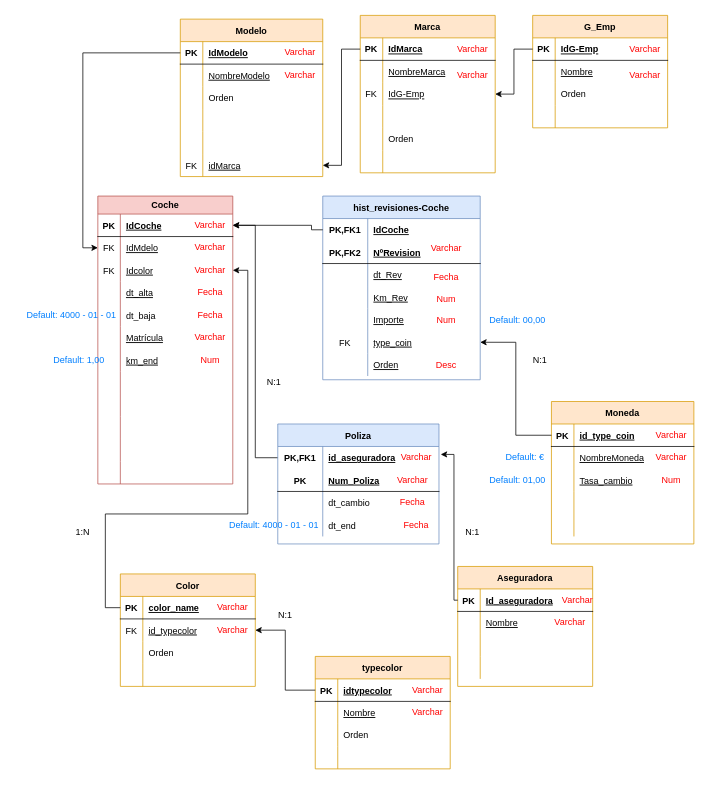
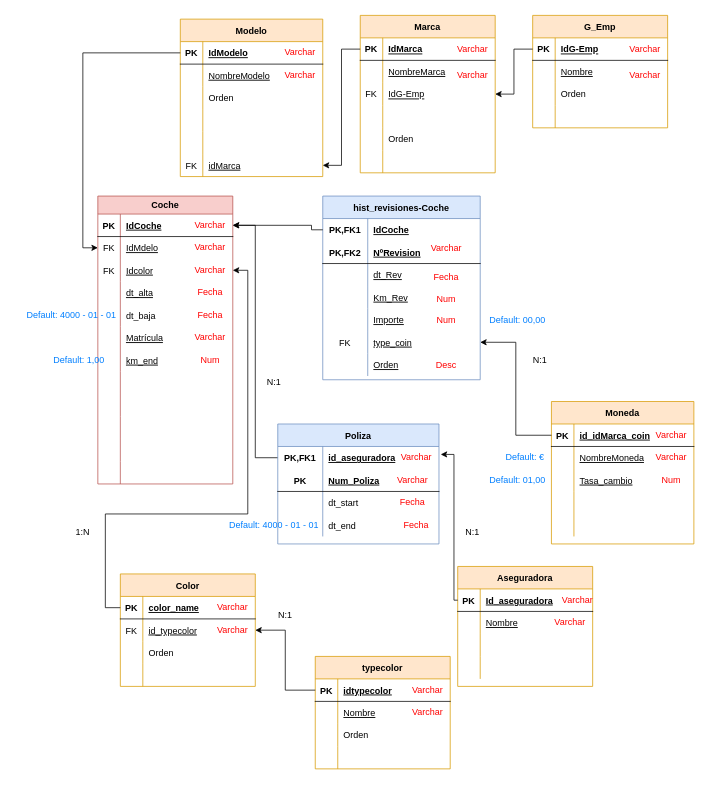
(608, 436) -> (614, 436)
(350, 503) -> (349, 503)
